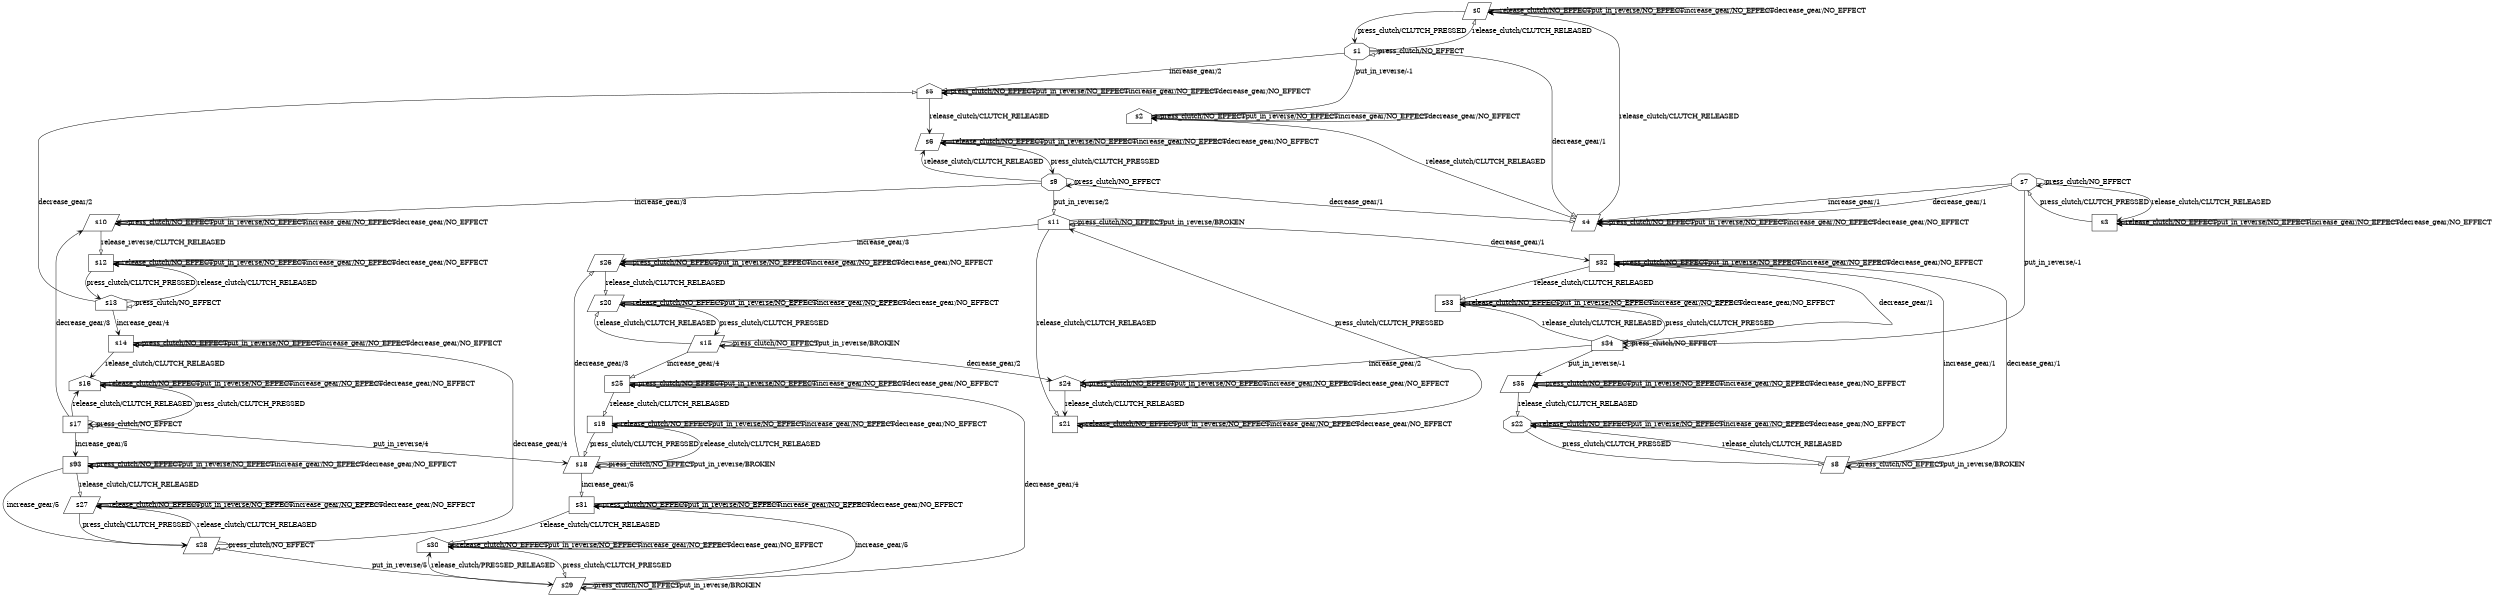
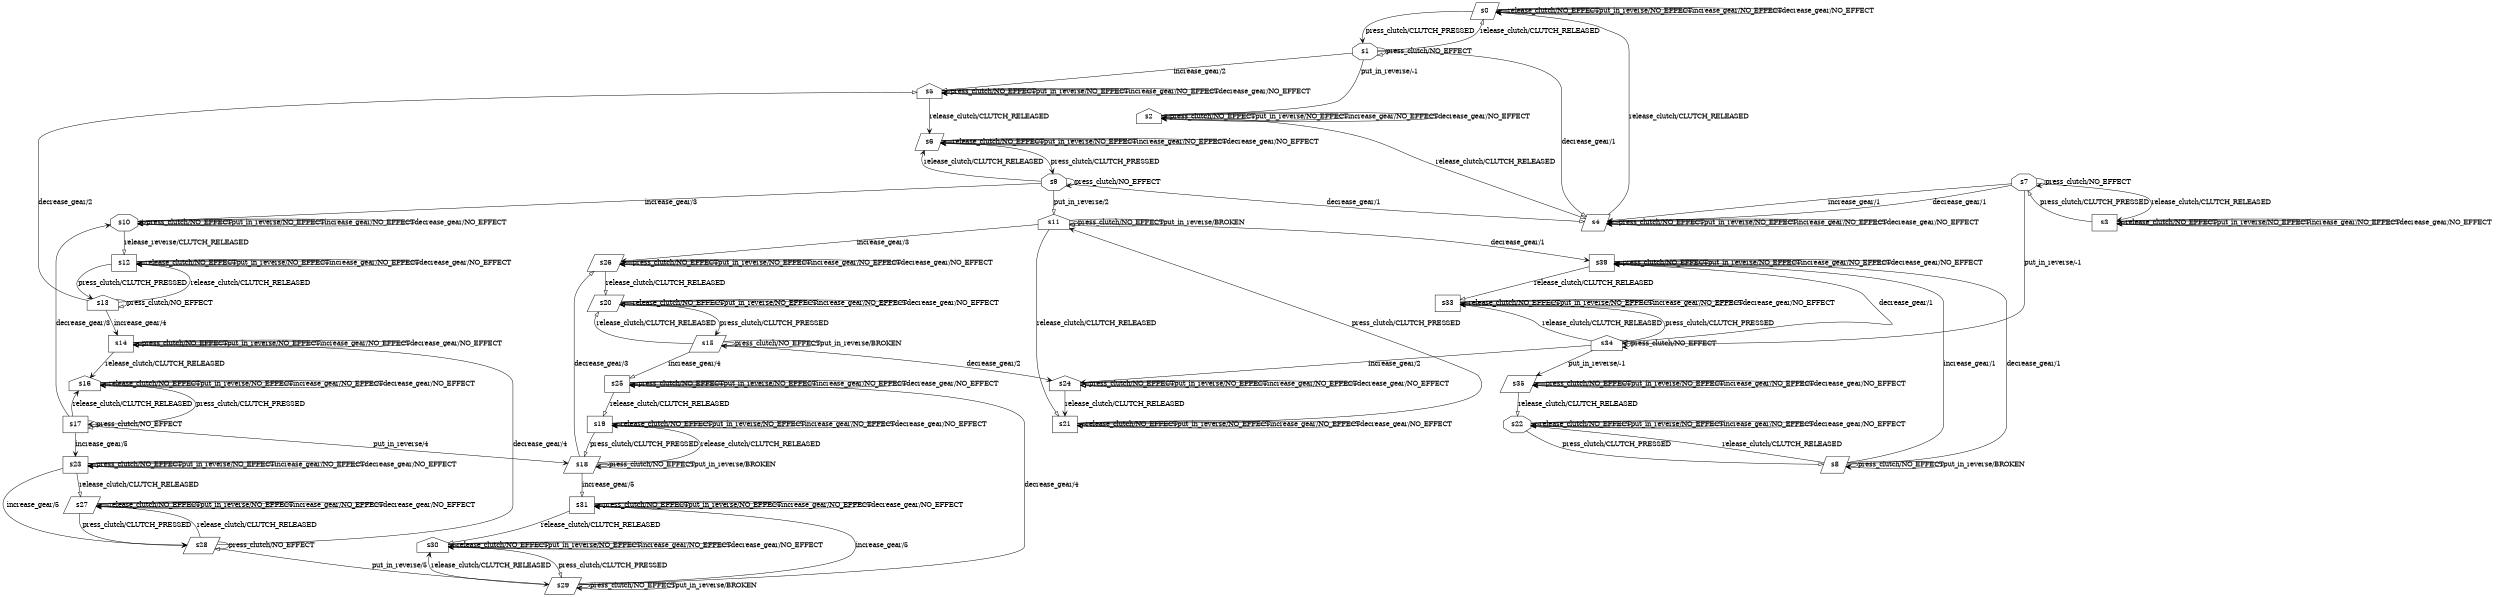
(101, 223) -> (124, 223)
(1602, 263) -> (1602, 263)
(75, 465) -> (75, 465)
(493, 566) -> (491, 566)
